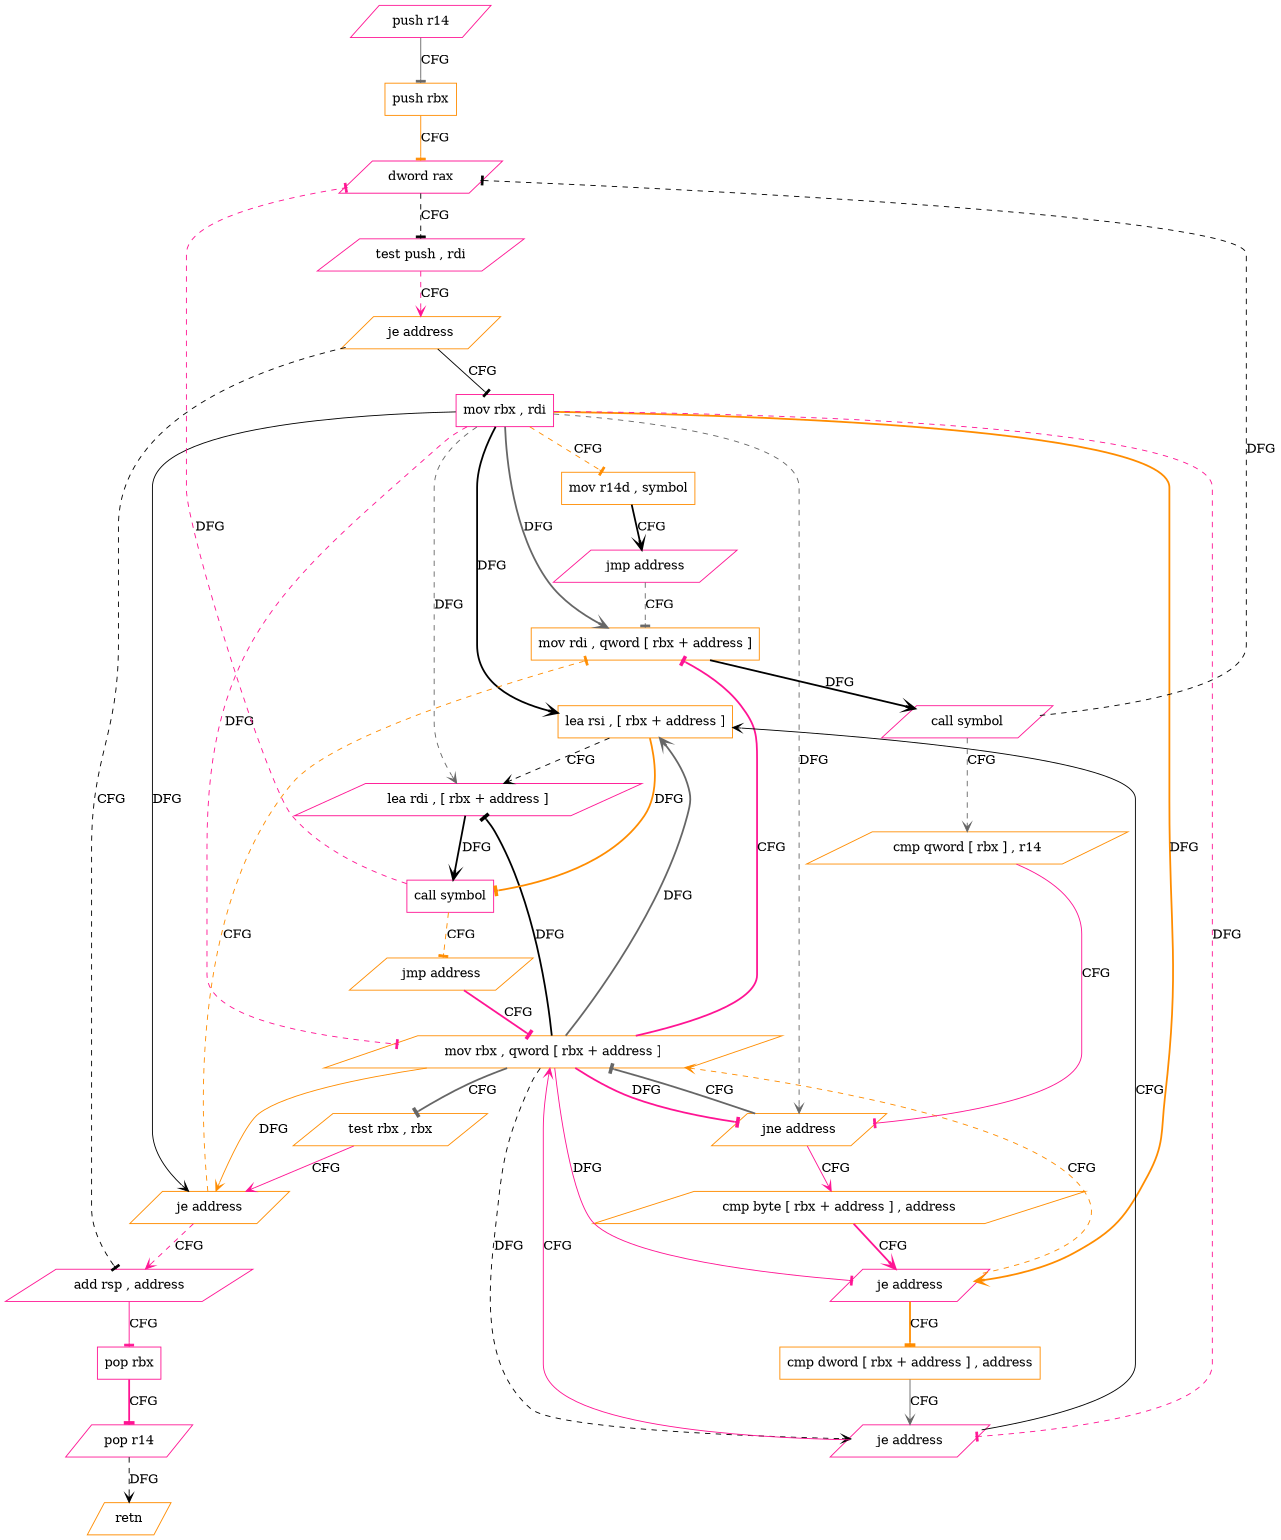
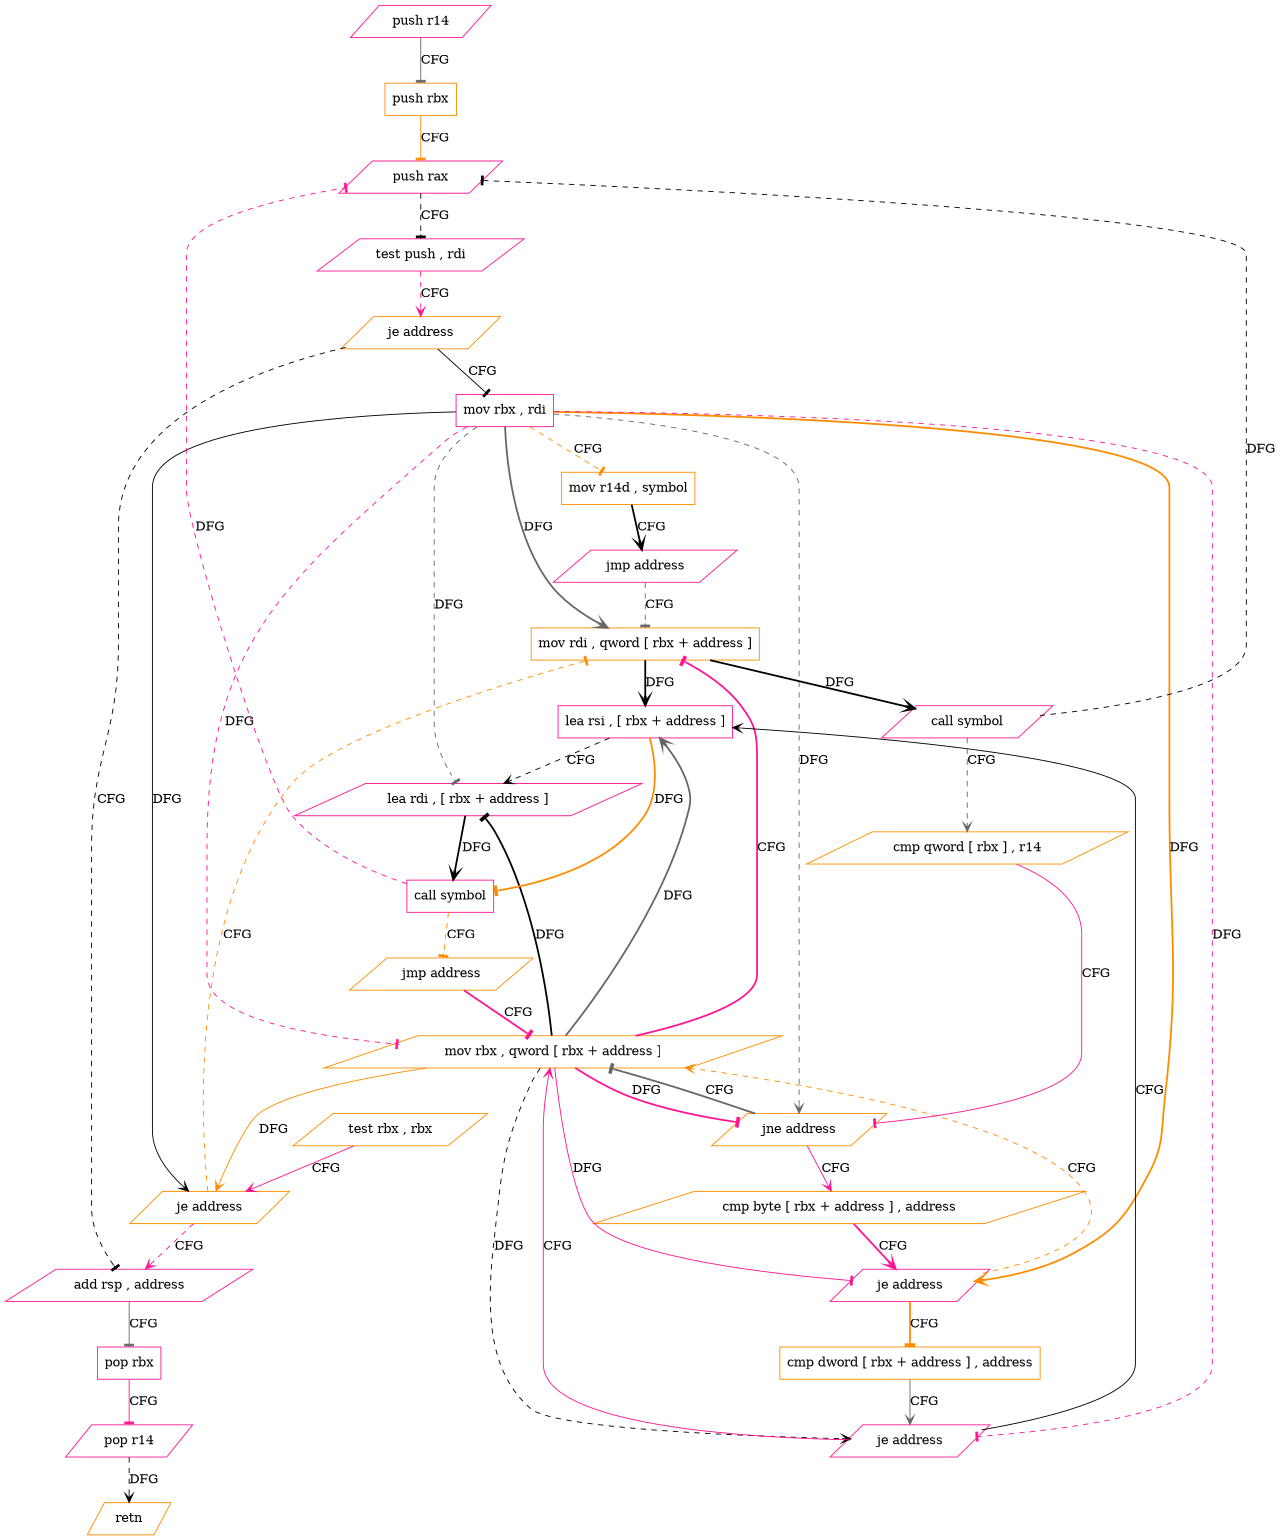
(421, 177) -> (421, 177)
(477, 587) -> (645, 678)
(434, 595) -> (434, 595)
(645, 722) -> (645, 722)
(462, 1087) -> none
(129, 1322) -> (129, 1322)
(129, 1400) -> (129, 1400)
